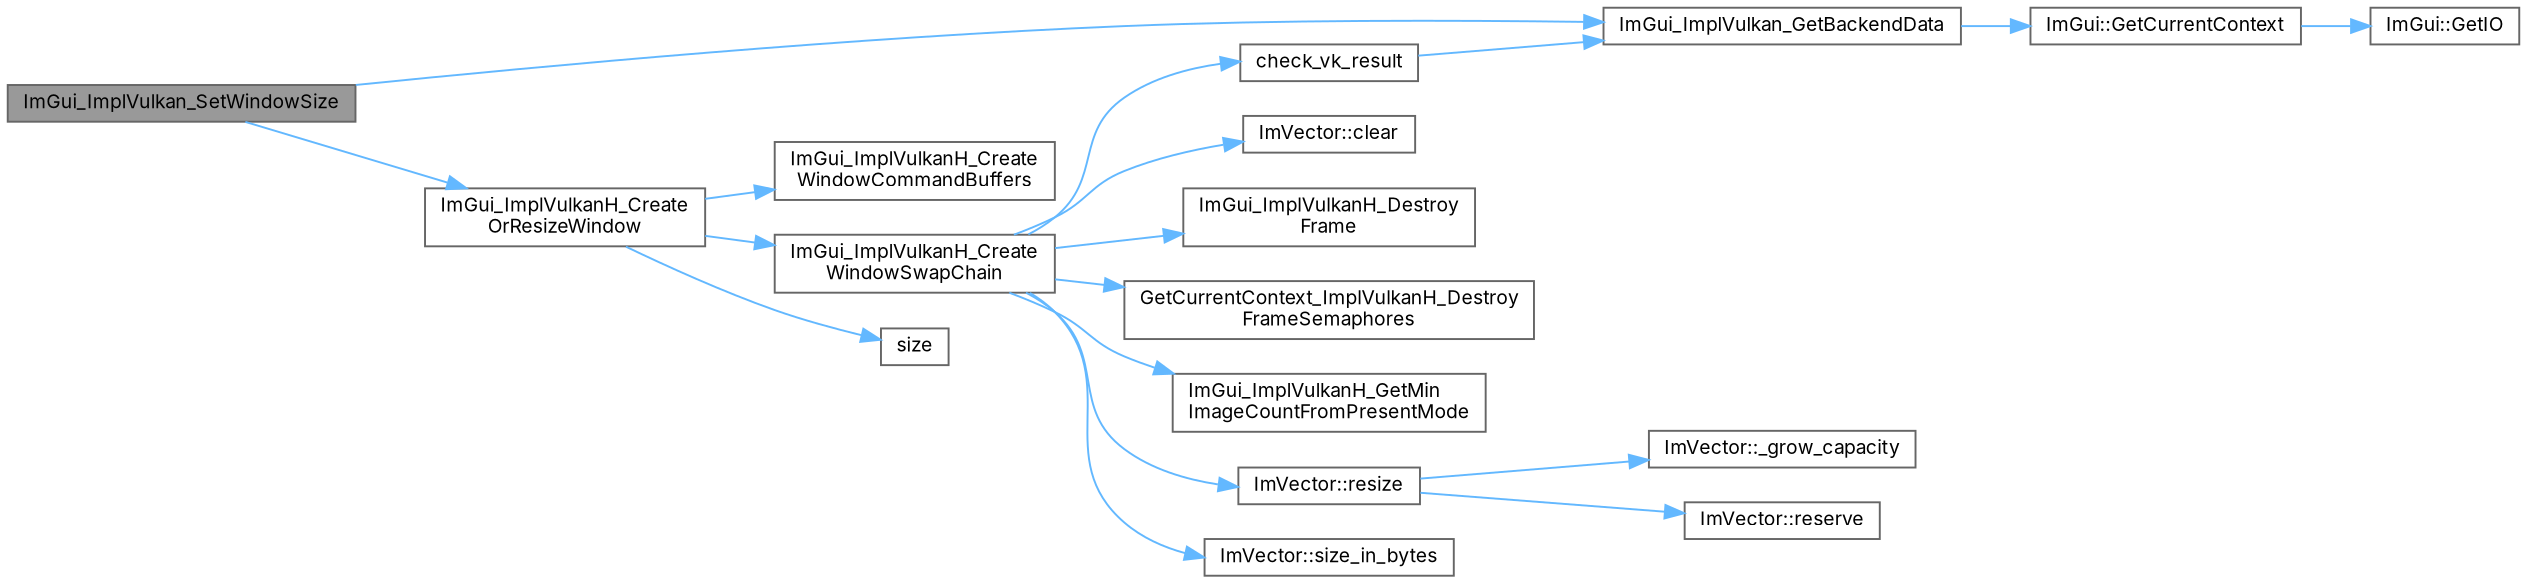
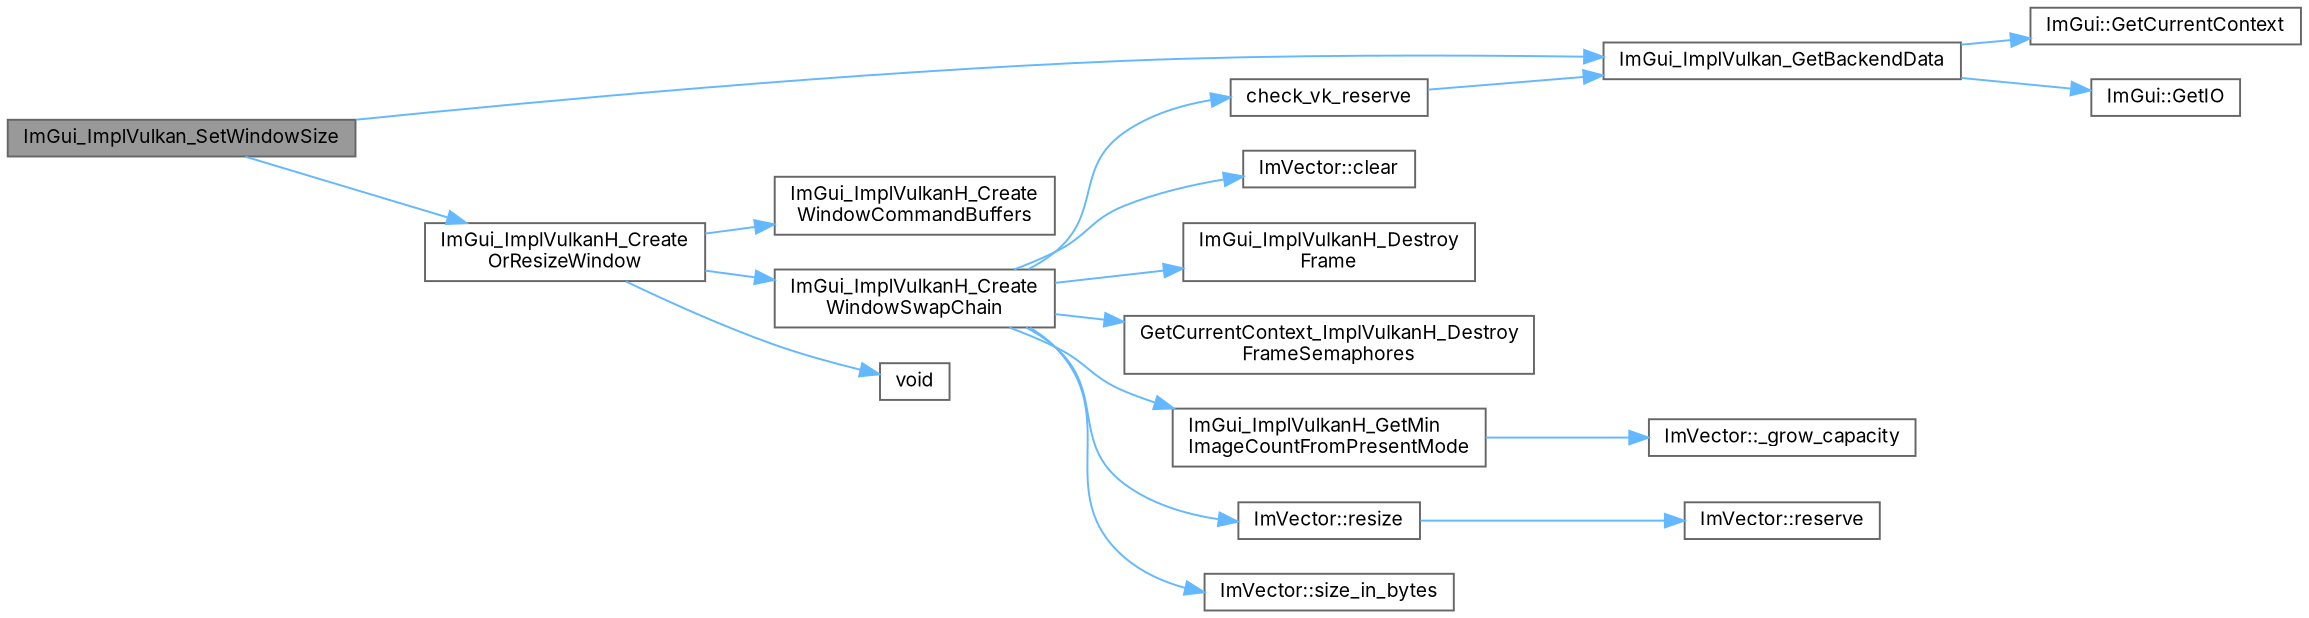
(2326, 26) -> (2016, 83)
(1329, 63) -> (1329, 98)
(915, 347) -> (915, 382)
(1525, 470) -> (1557, 438)
